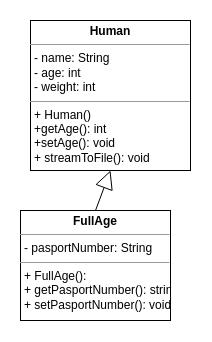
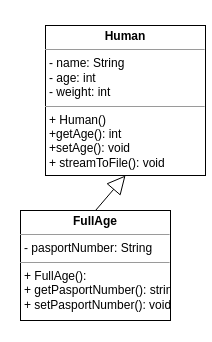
(111, 96) -> (126, 101)
